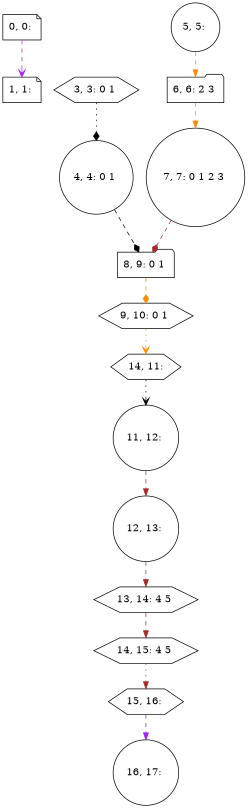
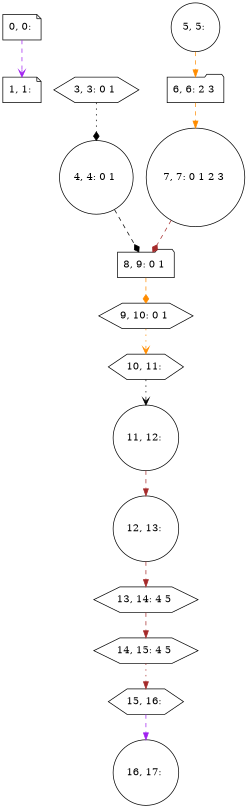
(146, 367) -> (146, 367)
